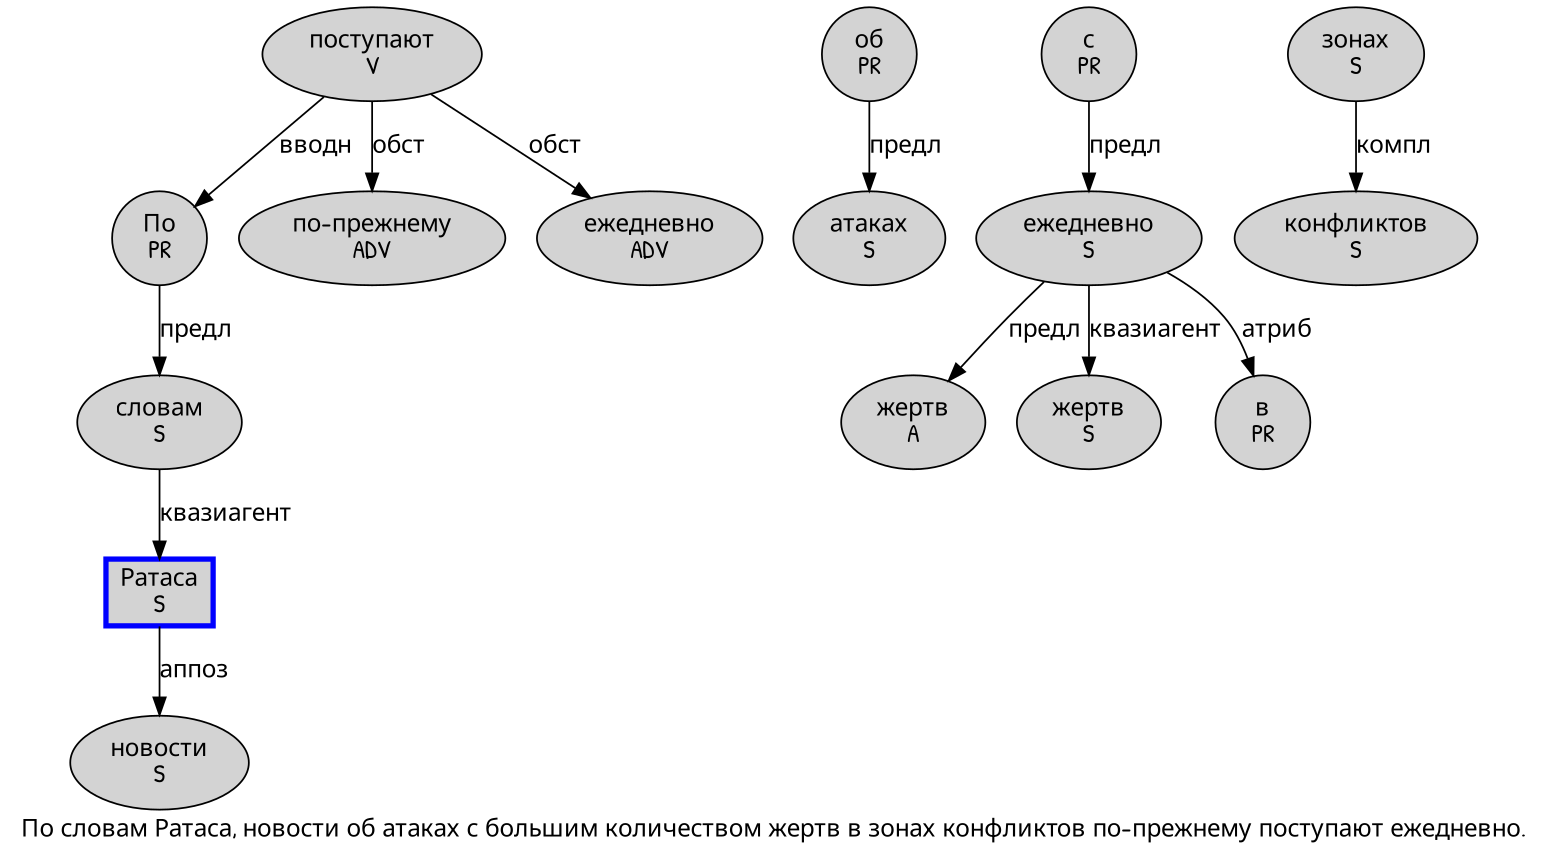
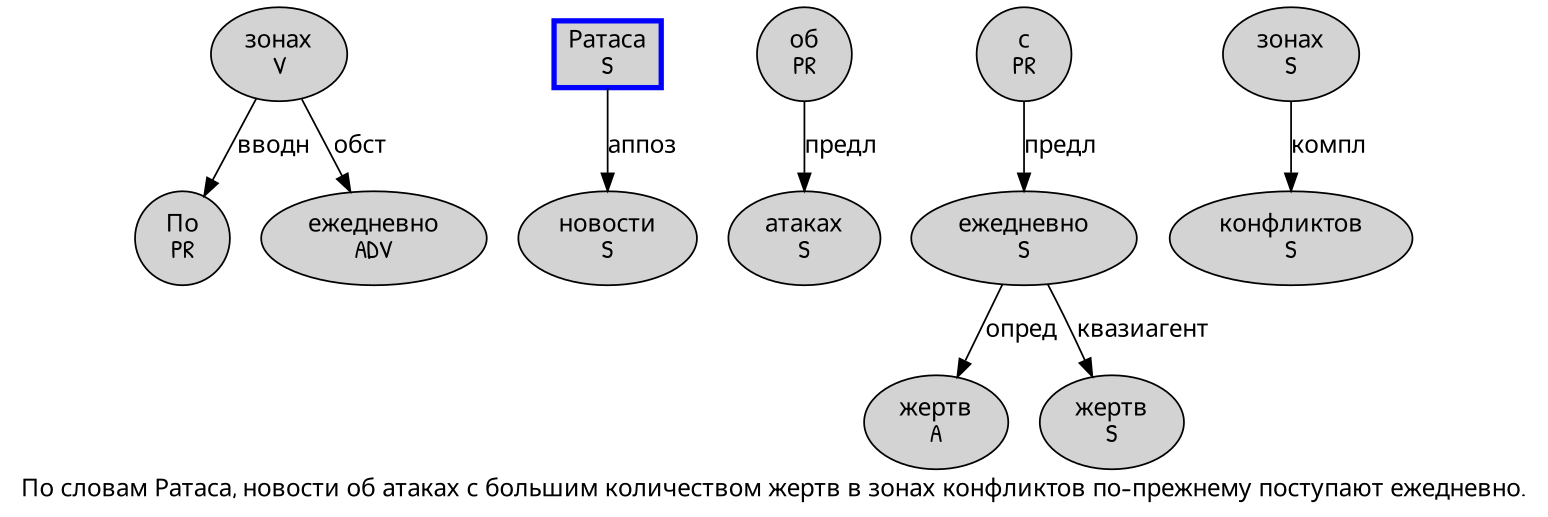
(372, 54) -> (279, 54)
(372, 238) -> none
(1045, 330) -> (1021, 330)
(160, 422) -> none
(1263, 422) -> none
